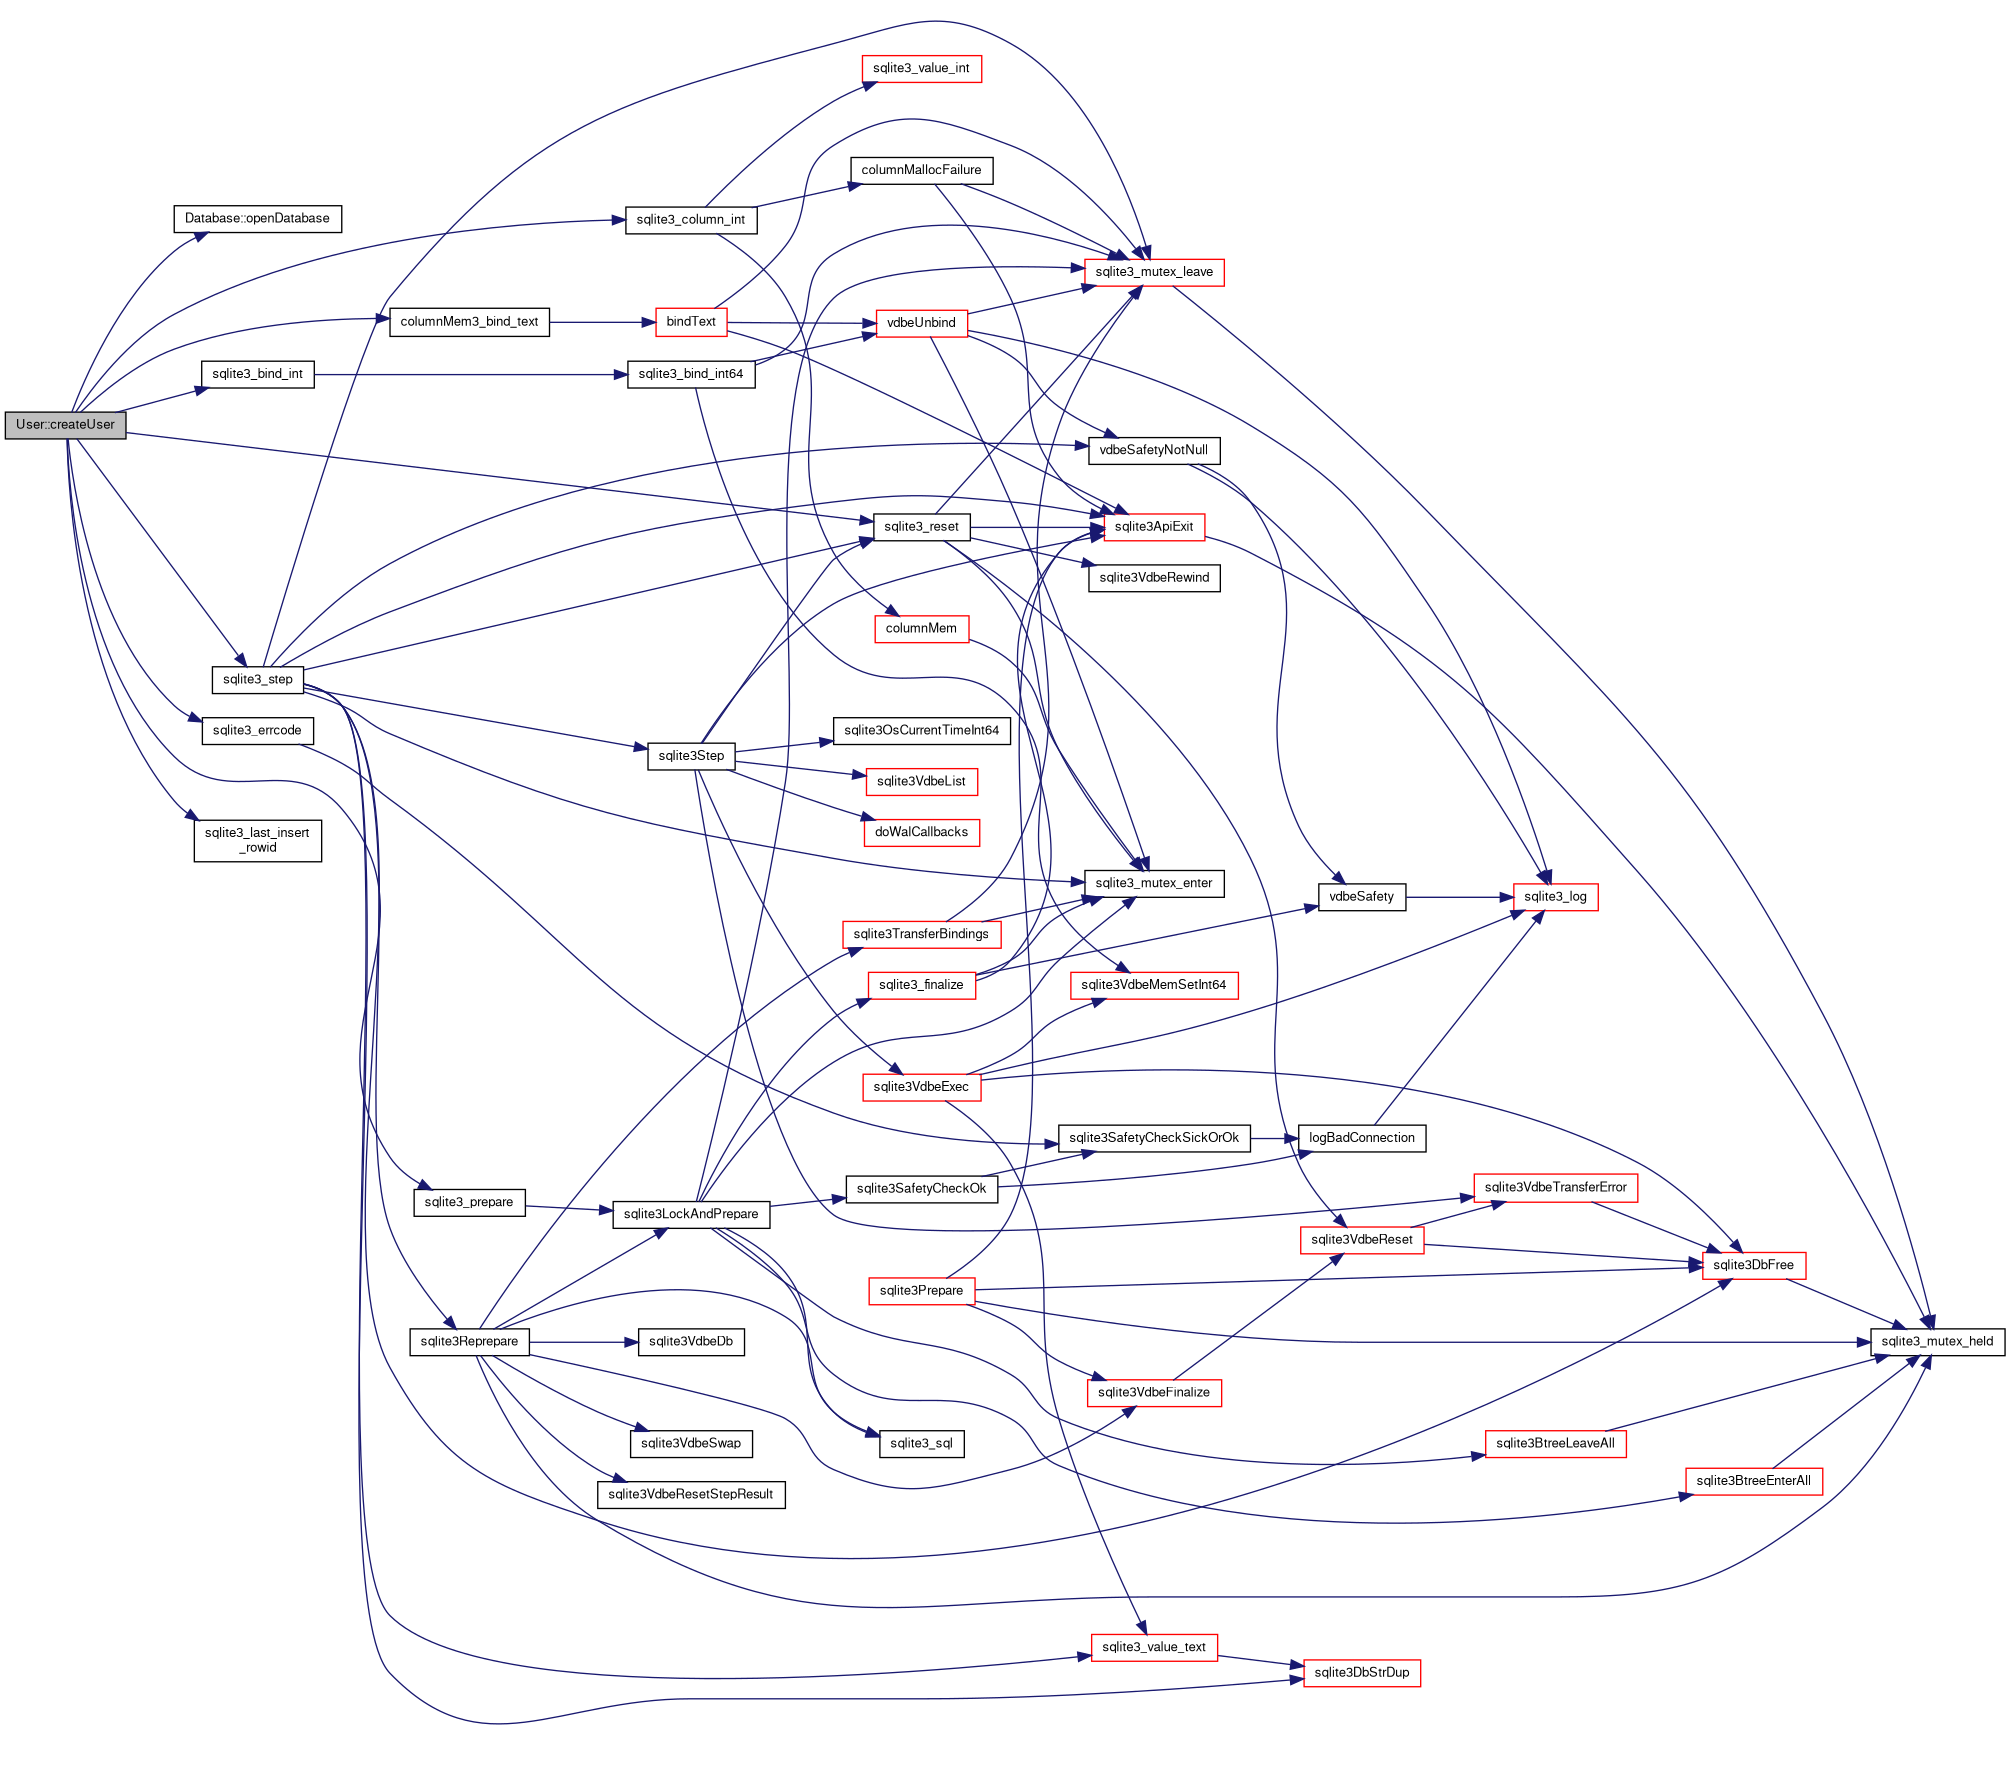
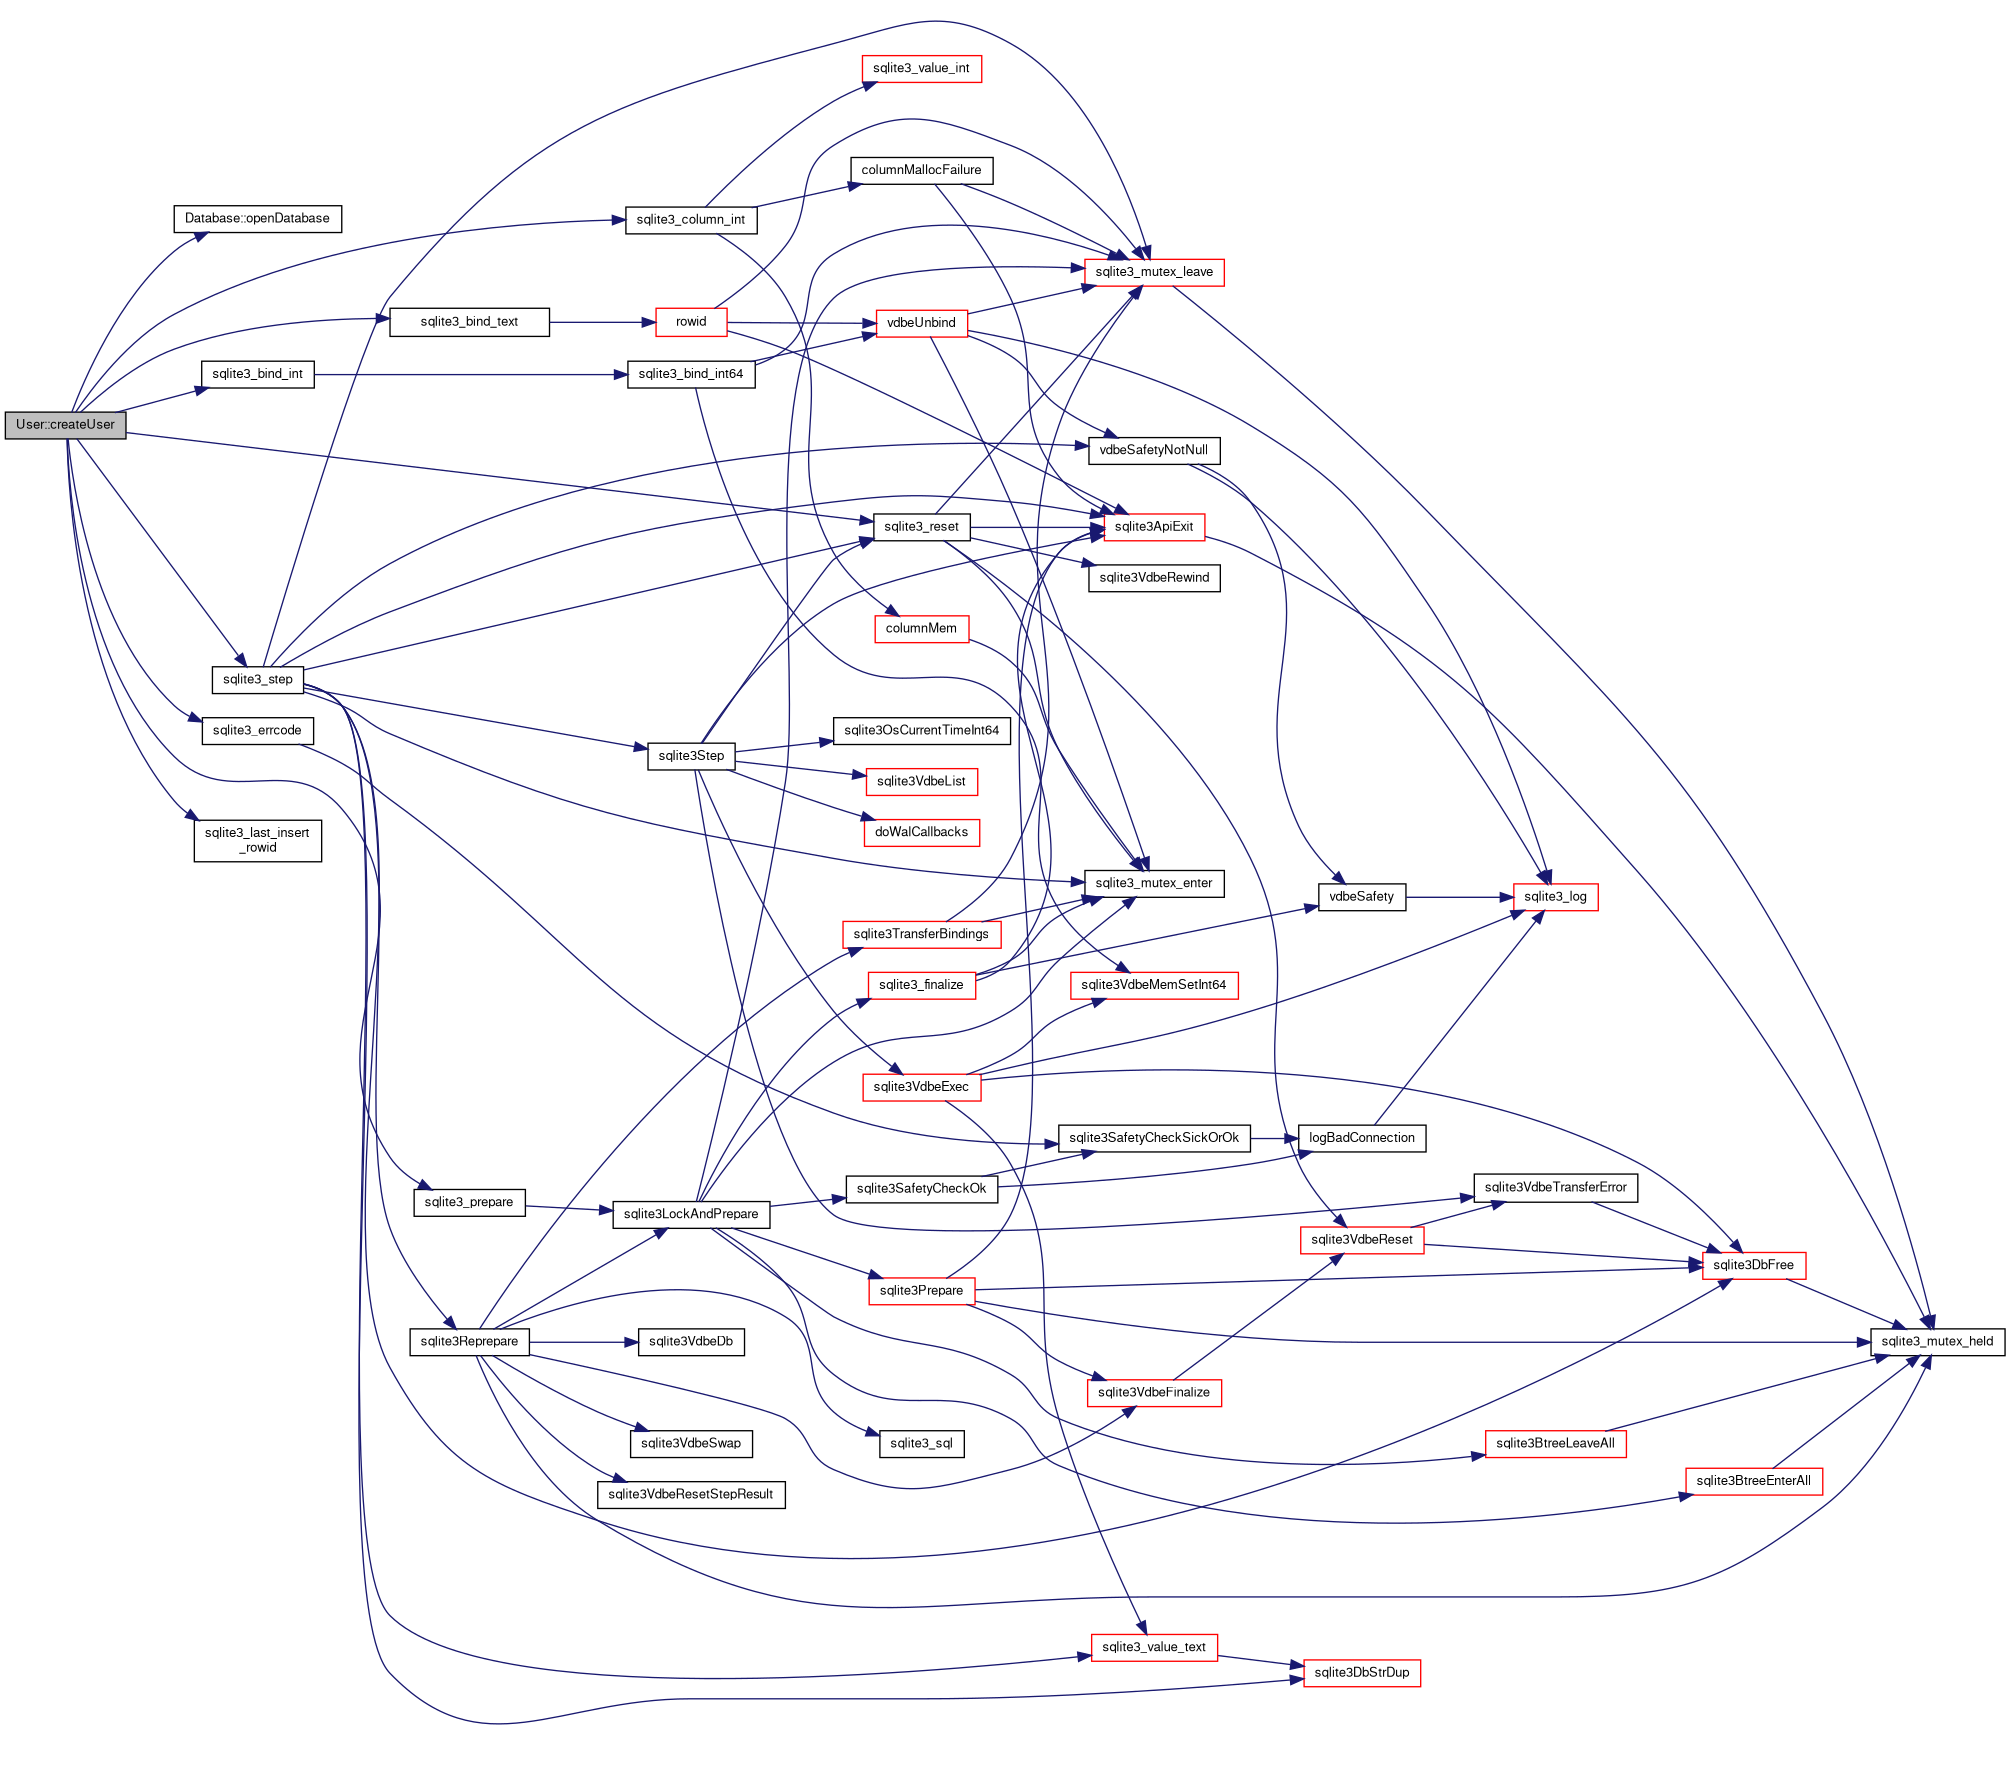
(470, 322) -> (470, 322)
(692, 322) -> (692, 322)
(1556, 1188) -> (1556, 1188)
(806, 1325) -> (800, 1251)
